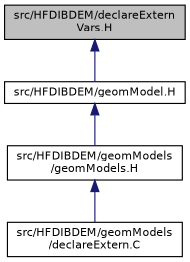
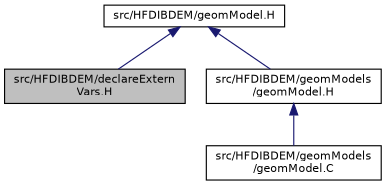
(95, 66) -> (144, 51)
(95, 163) -> (294, 86)
(95, 239) -> (294, 163)
